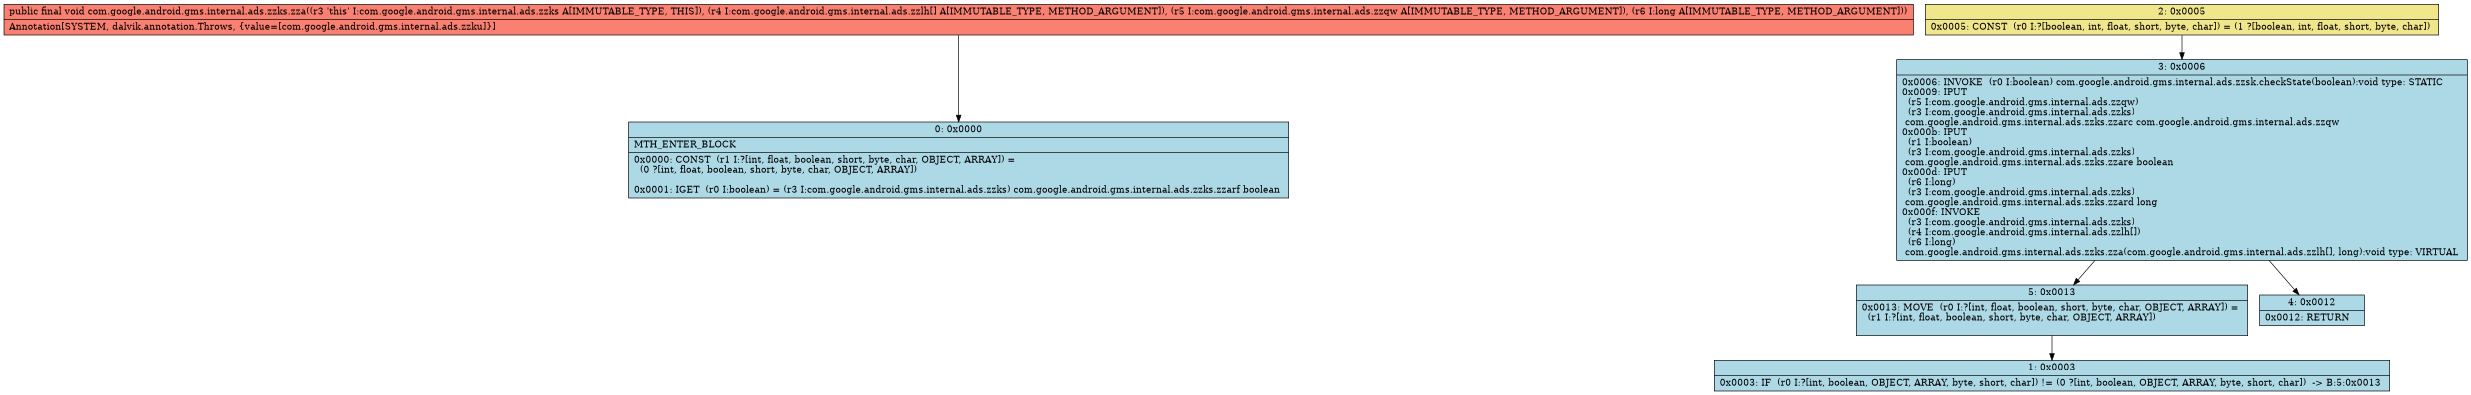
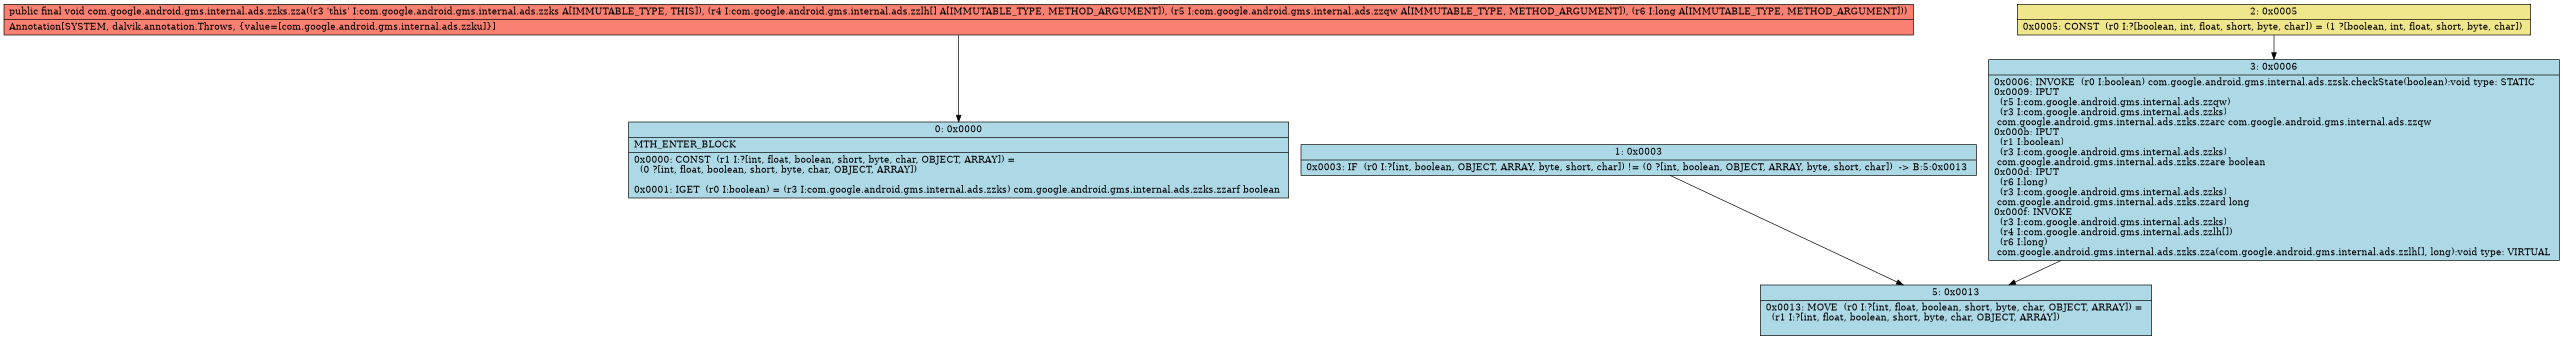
(2312, 310) -> none
(2052, 345) -> (1784, 229)
